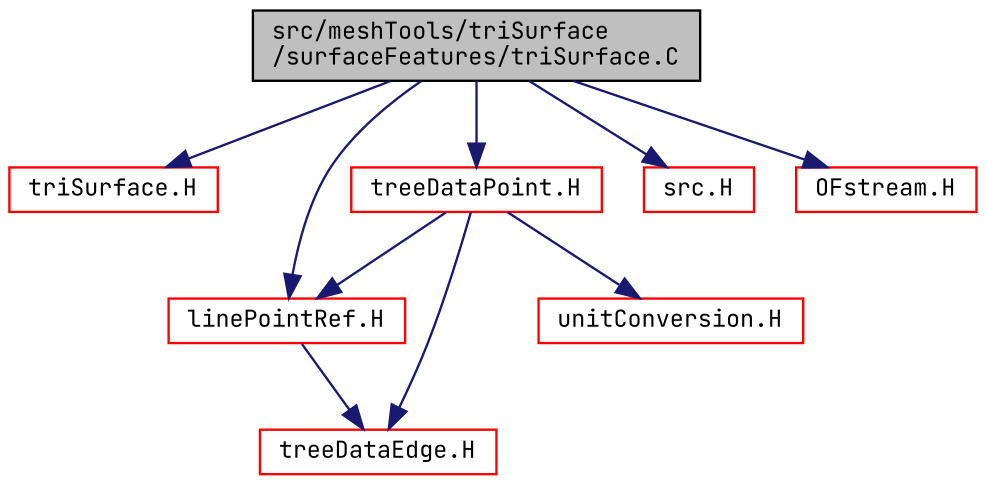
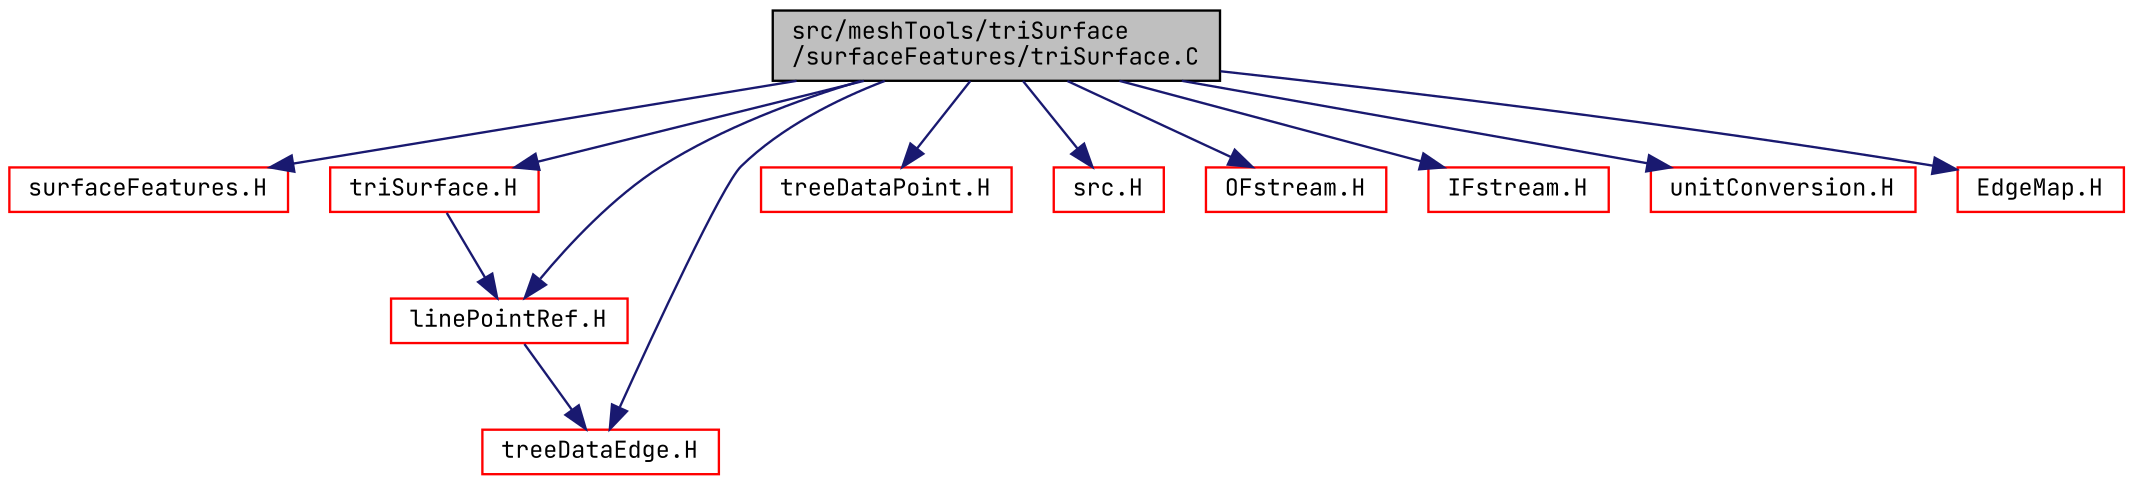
none -> (149, 190)
none -> (1519, 190)
none -> (2041, 190)
(392, 249) -> (466, 245)
(563, 249) -> (1415, 122)
(440, 311) -> (715, 210)
